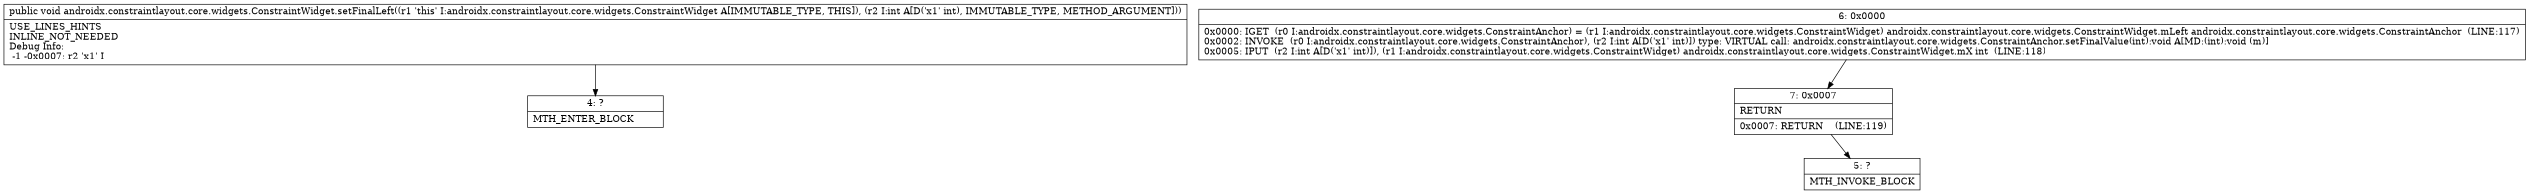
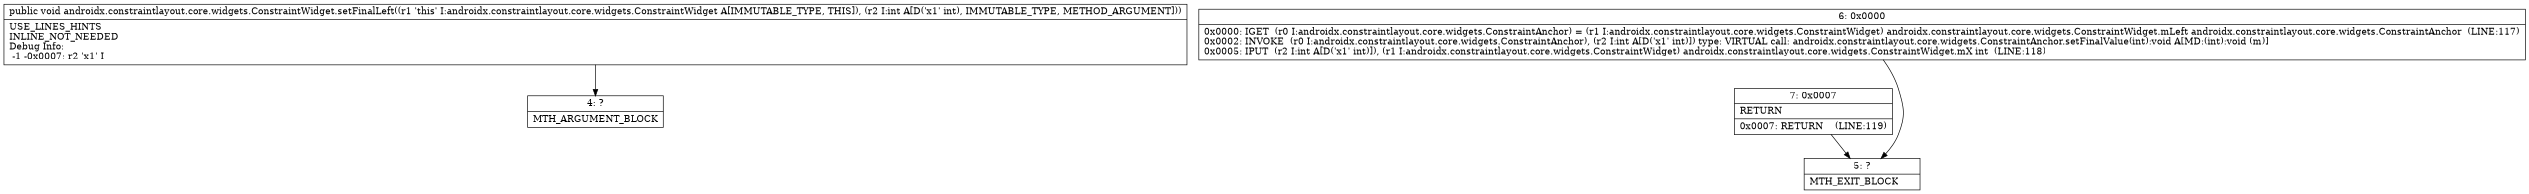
(1839, 71) -> (1903, 107)
(584, 119) -> (595, 119)
(1862, 182) -> (1854, 182)
